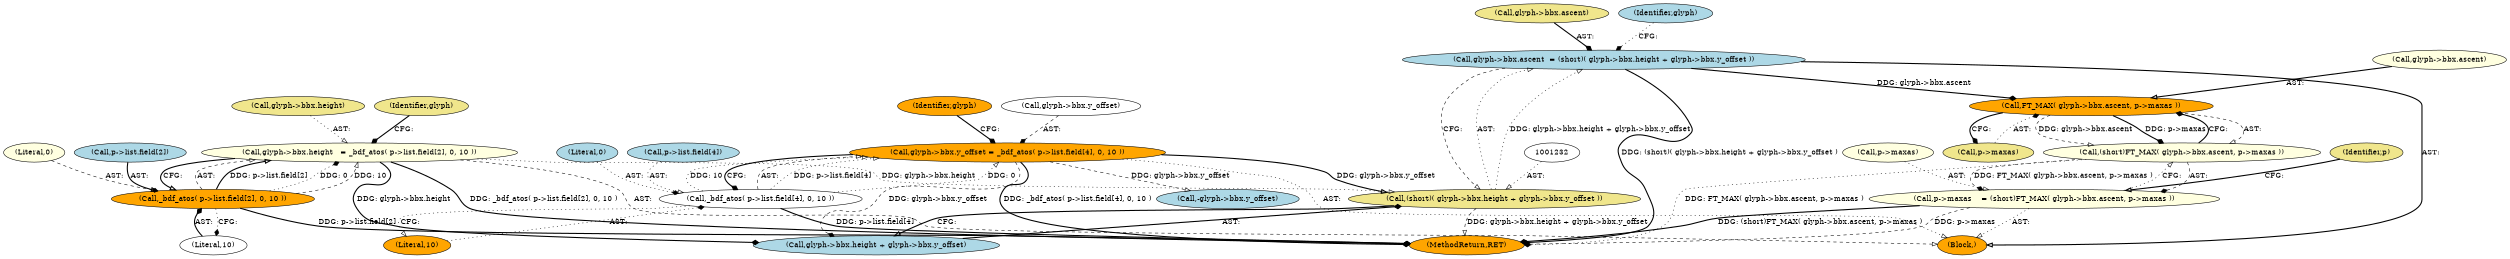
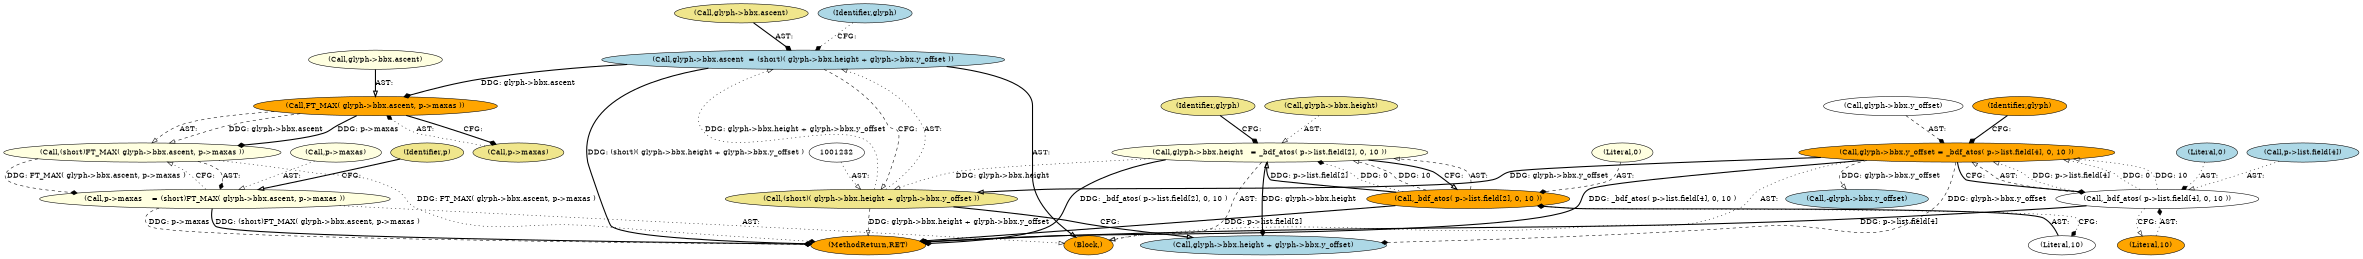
(2205, 124) -> none
(130, 153) -> none
(1179, 223) -> none
